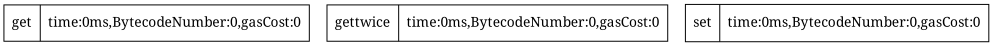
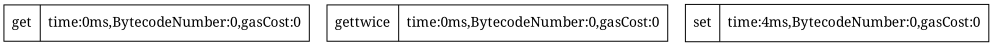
(854, 23) -> (854, 23)
